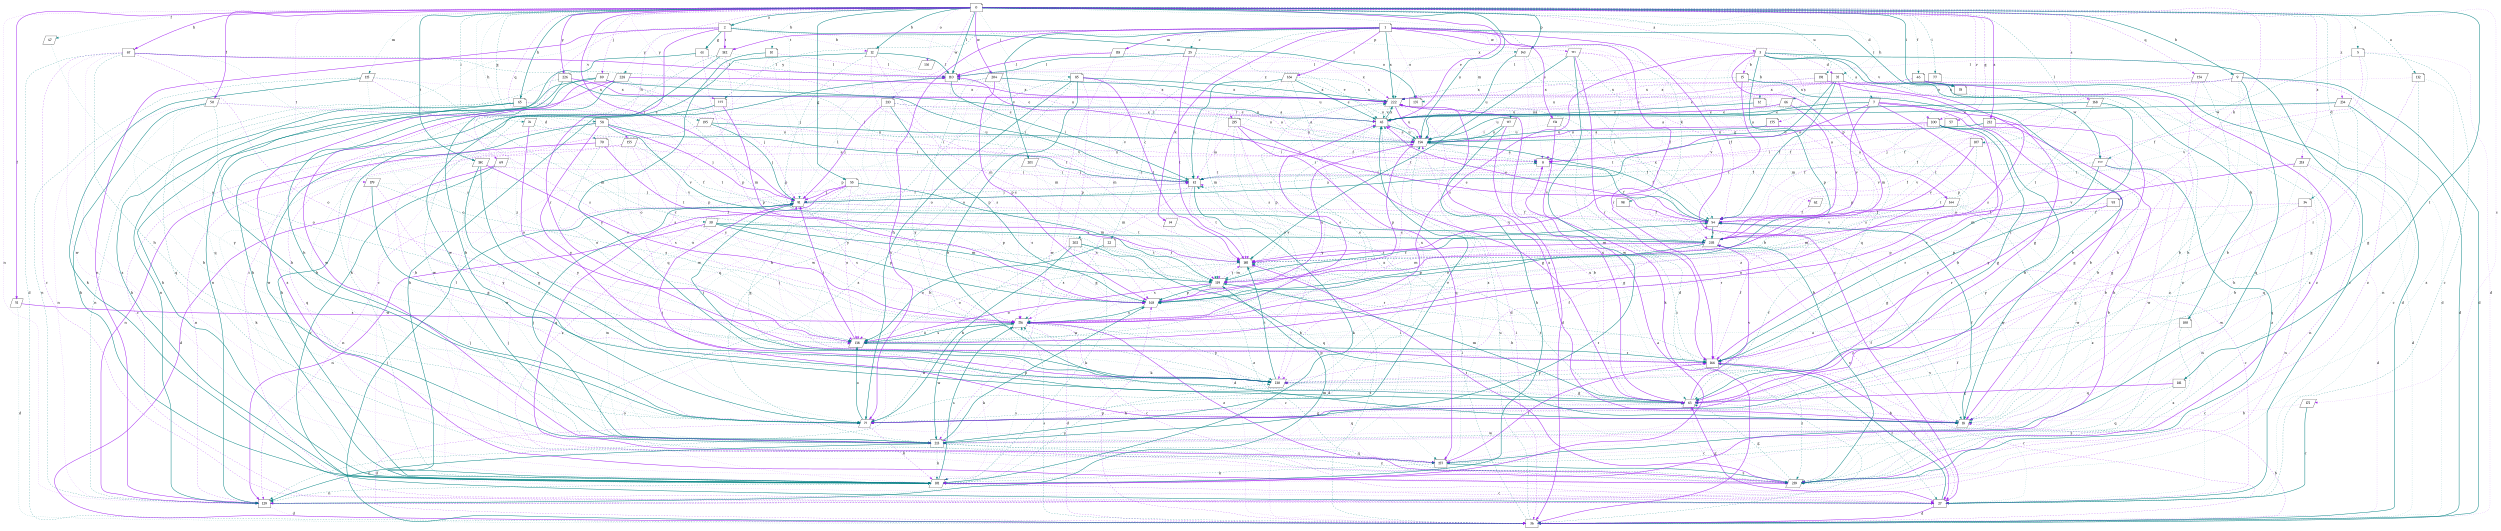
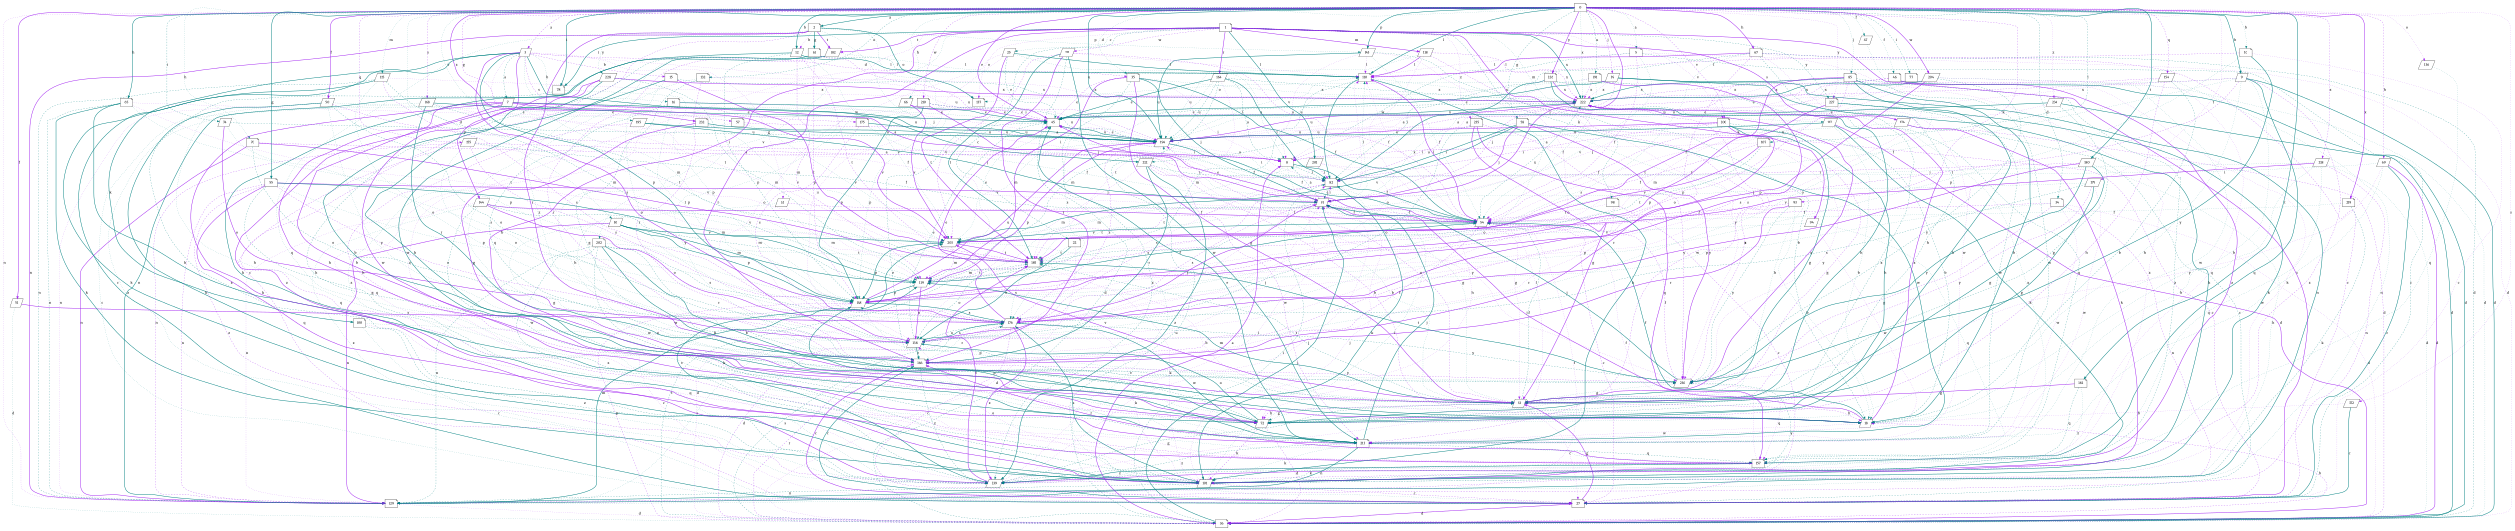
(1061, 190) -> (1187, 194)
none -> (2349, 203)
